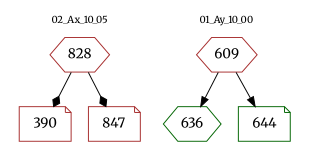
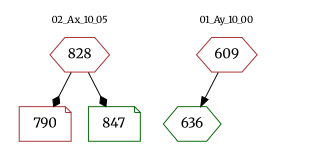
(45, 124) -> (45, 124)
(114, 124) -> (114, 124)
(264, 124) -> none
